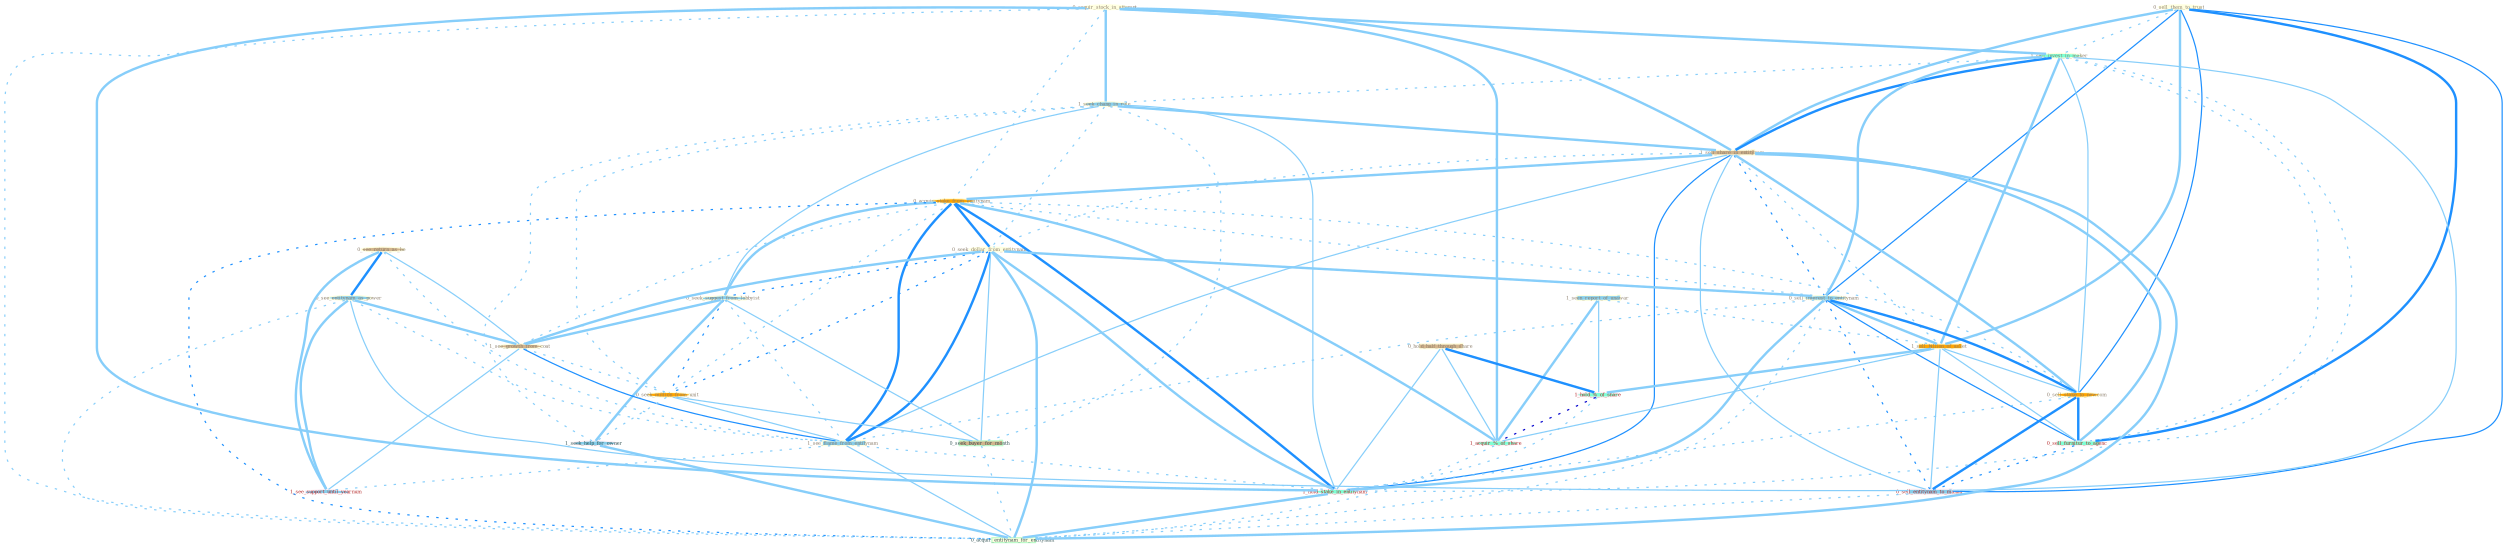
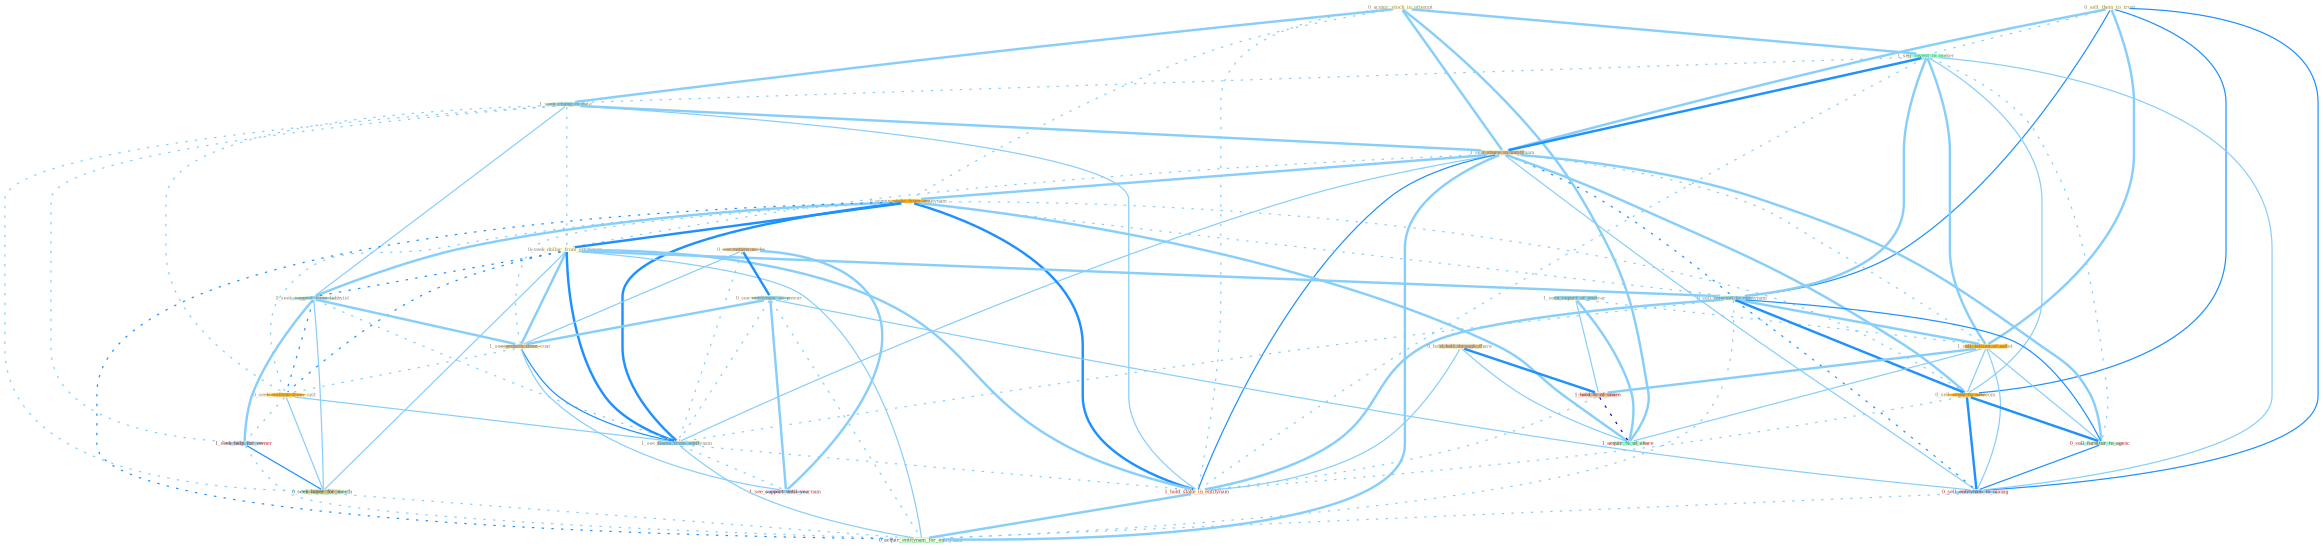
(5, 222) -> none
(2437, 255) -> none
(97, 345) -> (1221, 193)
(1037, 390) -> (829, 319)
(1599, 395) -> (1599, 395)
(595, 443) -> (245, 443)
(981, 443) -> (323, 492)
(2078, 443) -> (2101, 443)
none -> (284, 468)
(2001, 469) -> (2039, 467)
(804, 492) -> (561, 524)
(1336, 492) -> (1198, 492)
(1931, 492) -> (1977, 492)
(1305, 508) -> none
